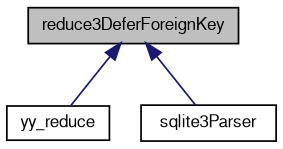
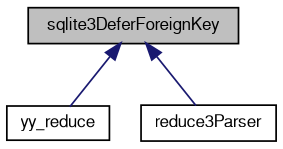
(133, 26) -> (133, 26)
(209, 123) -> (209, 123)
